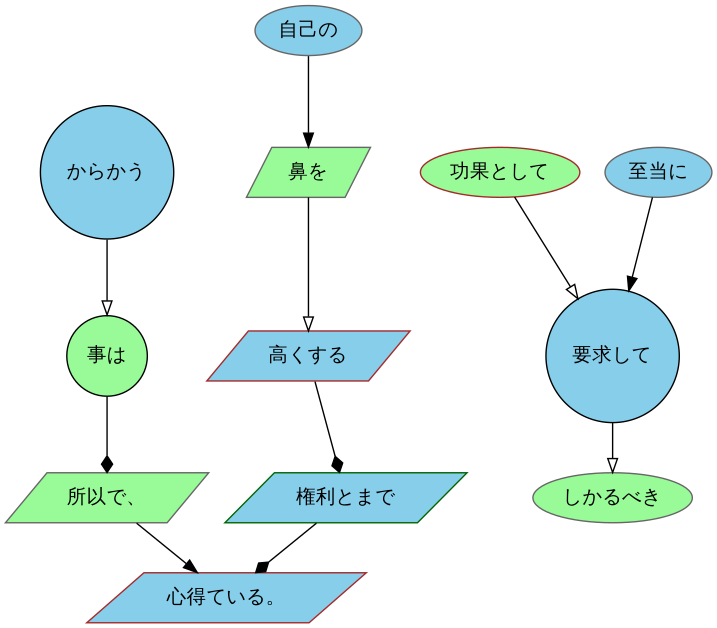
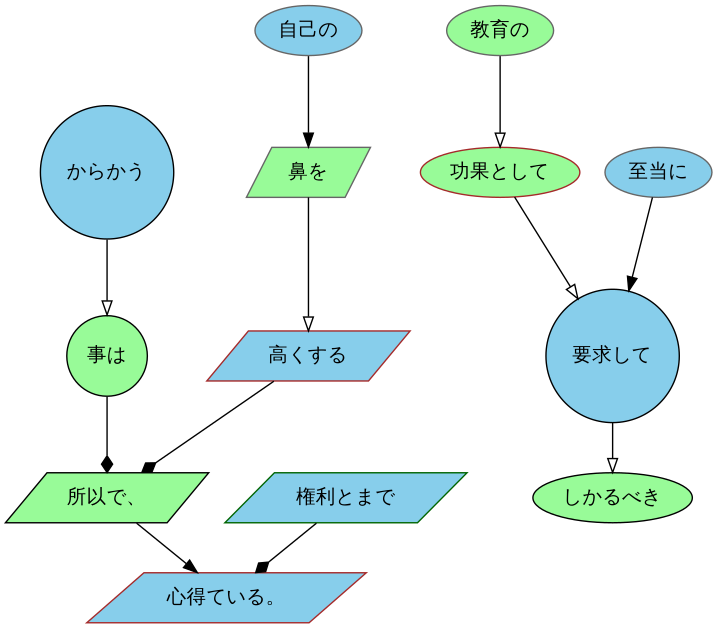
none -> (500, 31)
(325, 419) -> (215, 422)
(107, 498) -> (107, 498)
(613, 498) -> (613, 498)
